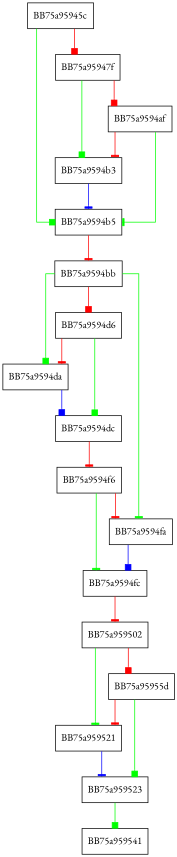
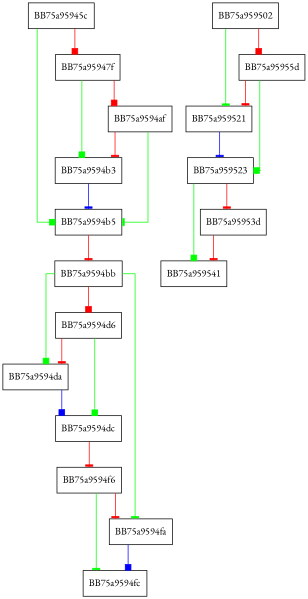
none -> (233, 222)
(115, 607) -> none
